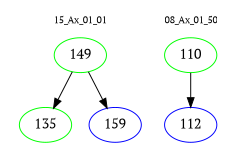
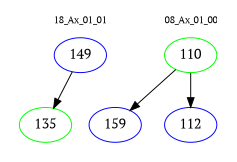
(80, 21) -> (80, 21)
(191, 21) -> (191, 21)
(80, 55) -> (80, 55)
(96, 86) -> (163, 81)
